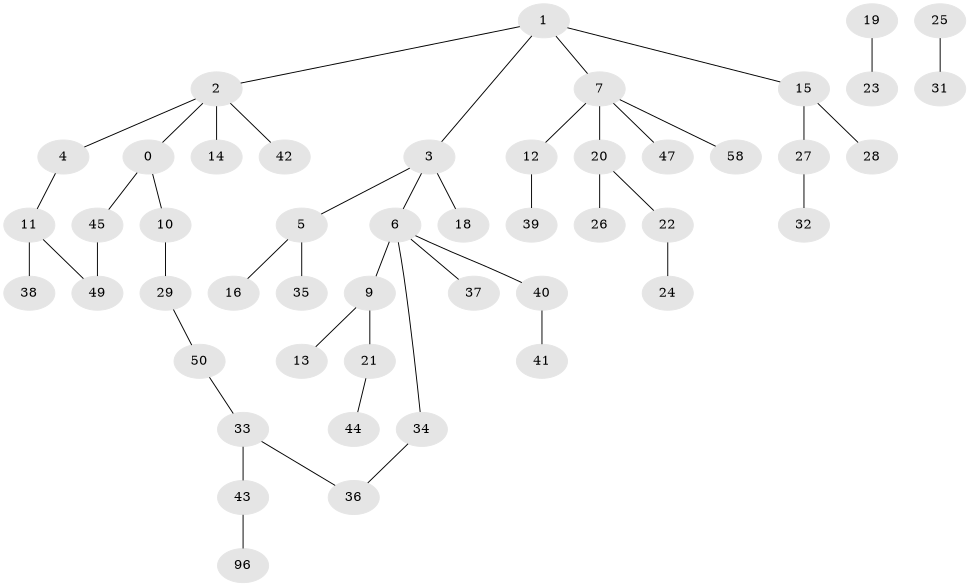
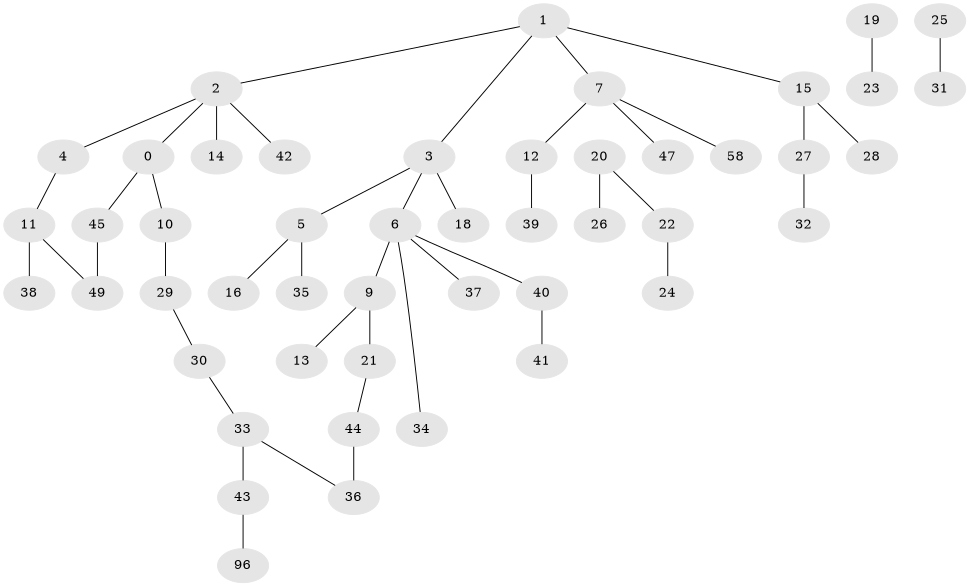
(600, 123) -> none
(200, 361) -> (200, 361)
(388, 463) -> (354, 464)
